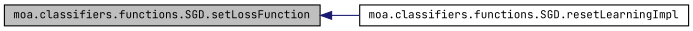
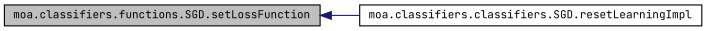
(524, 15) -> (531, 15)
